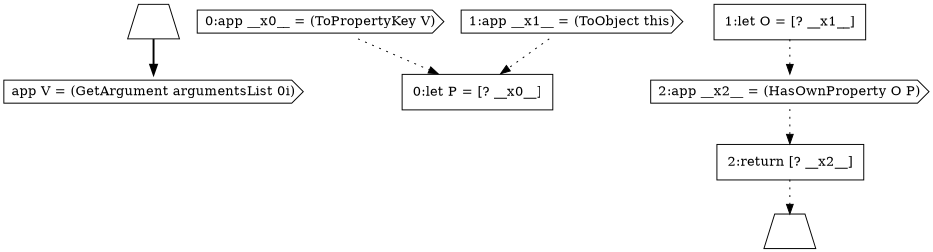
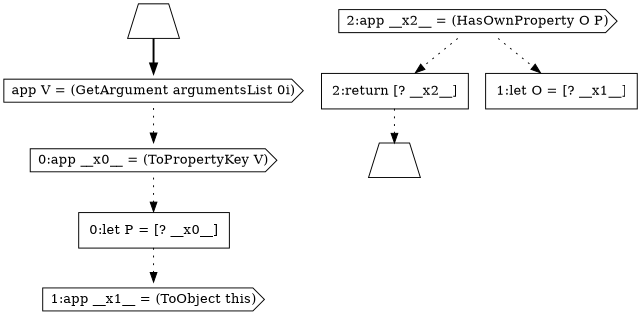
(790, 52) -> (516, 53)
(529, 53) -> (154, 260)
none -> (154, 120)
